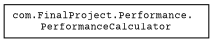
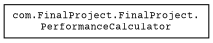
(106, 21) -> (106, 21)
